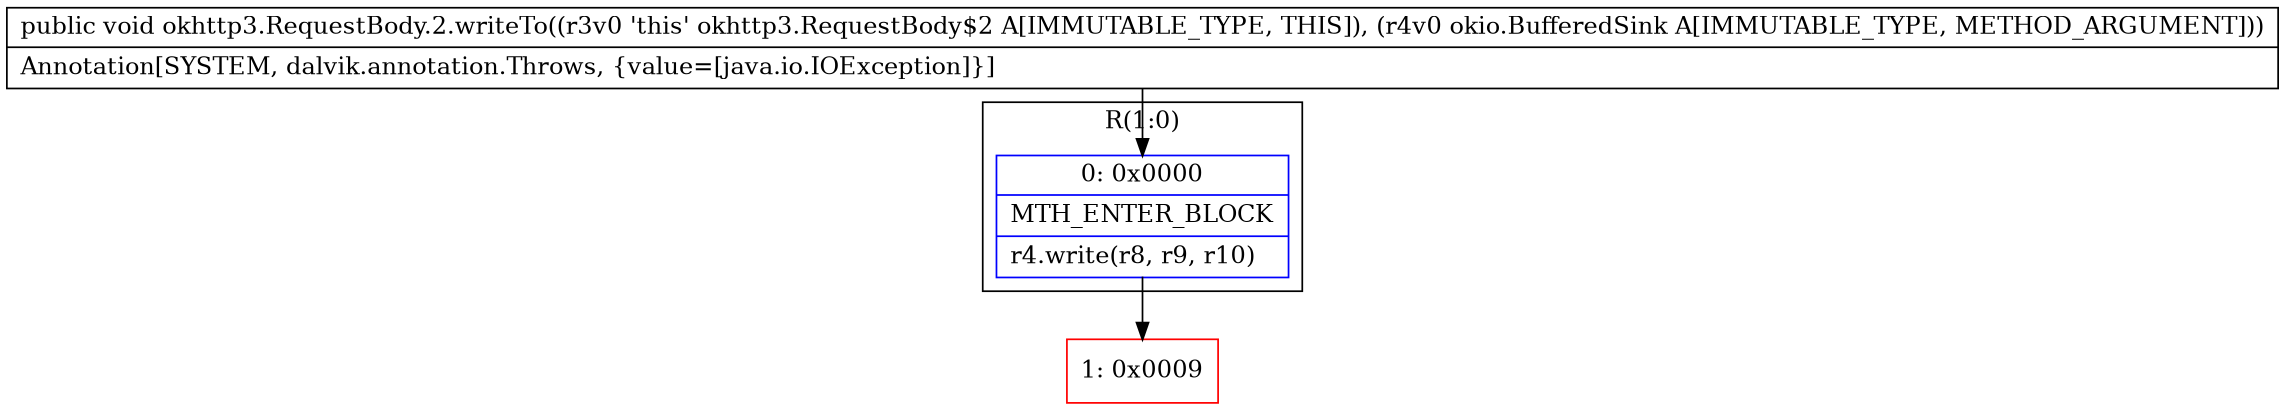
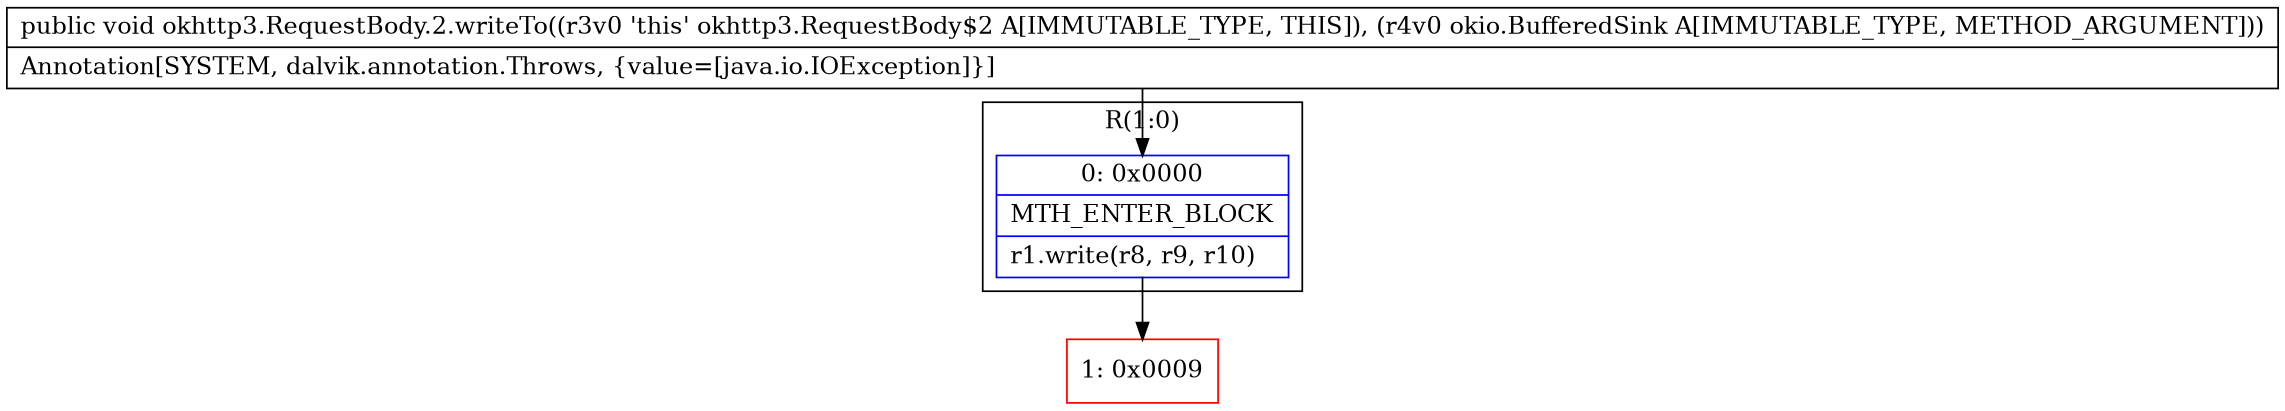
(1133, 256) -> (1133, 256)
